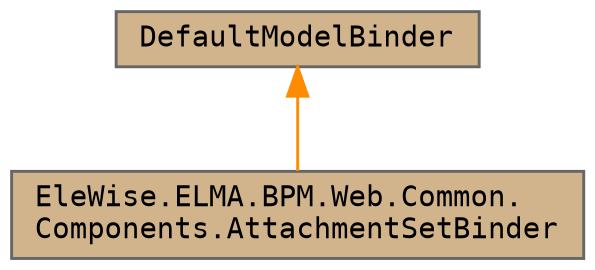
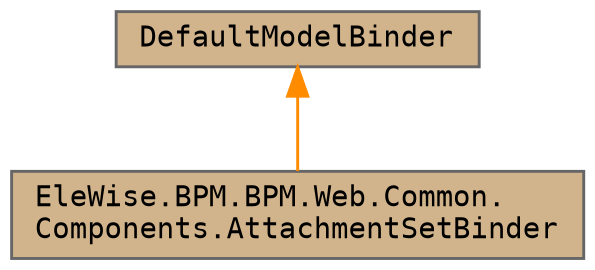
(298, 215) -> (298, 215)
